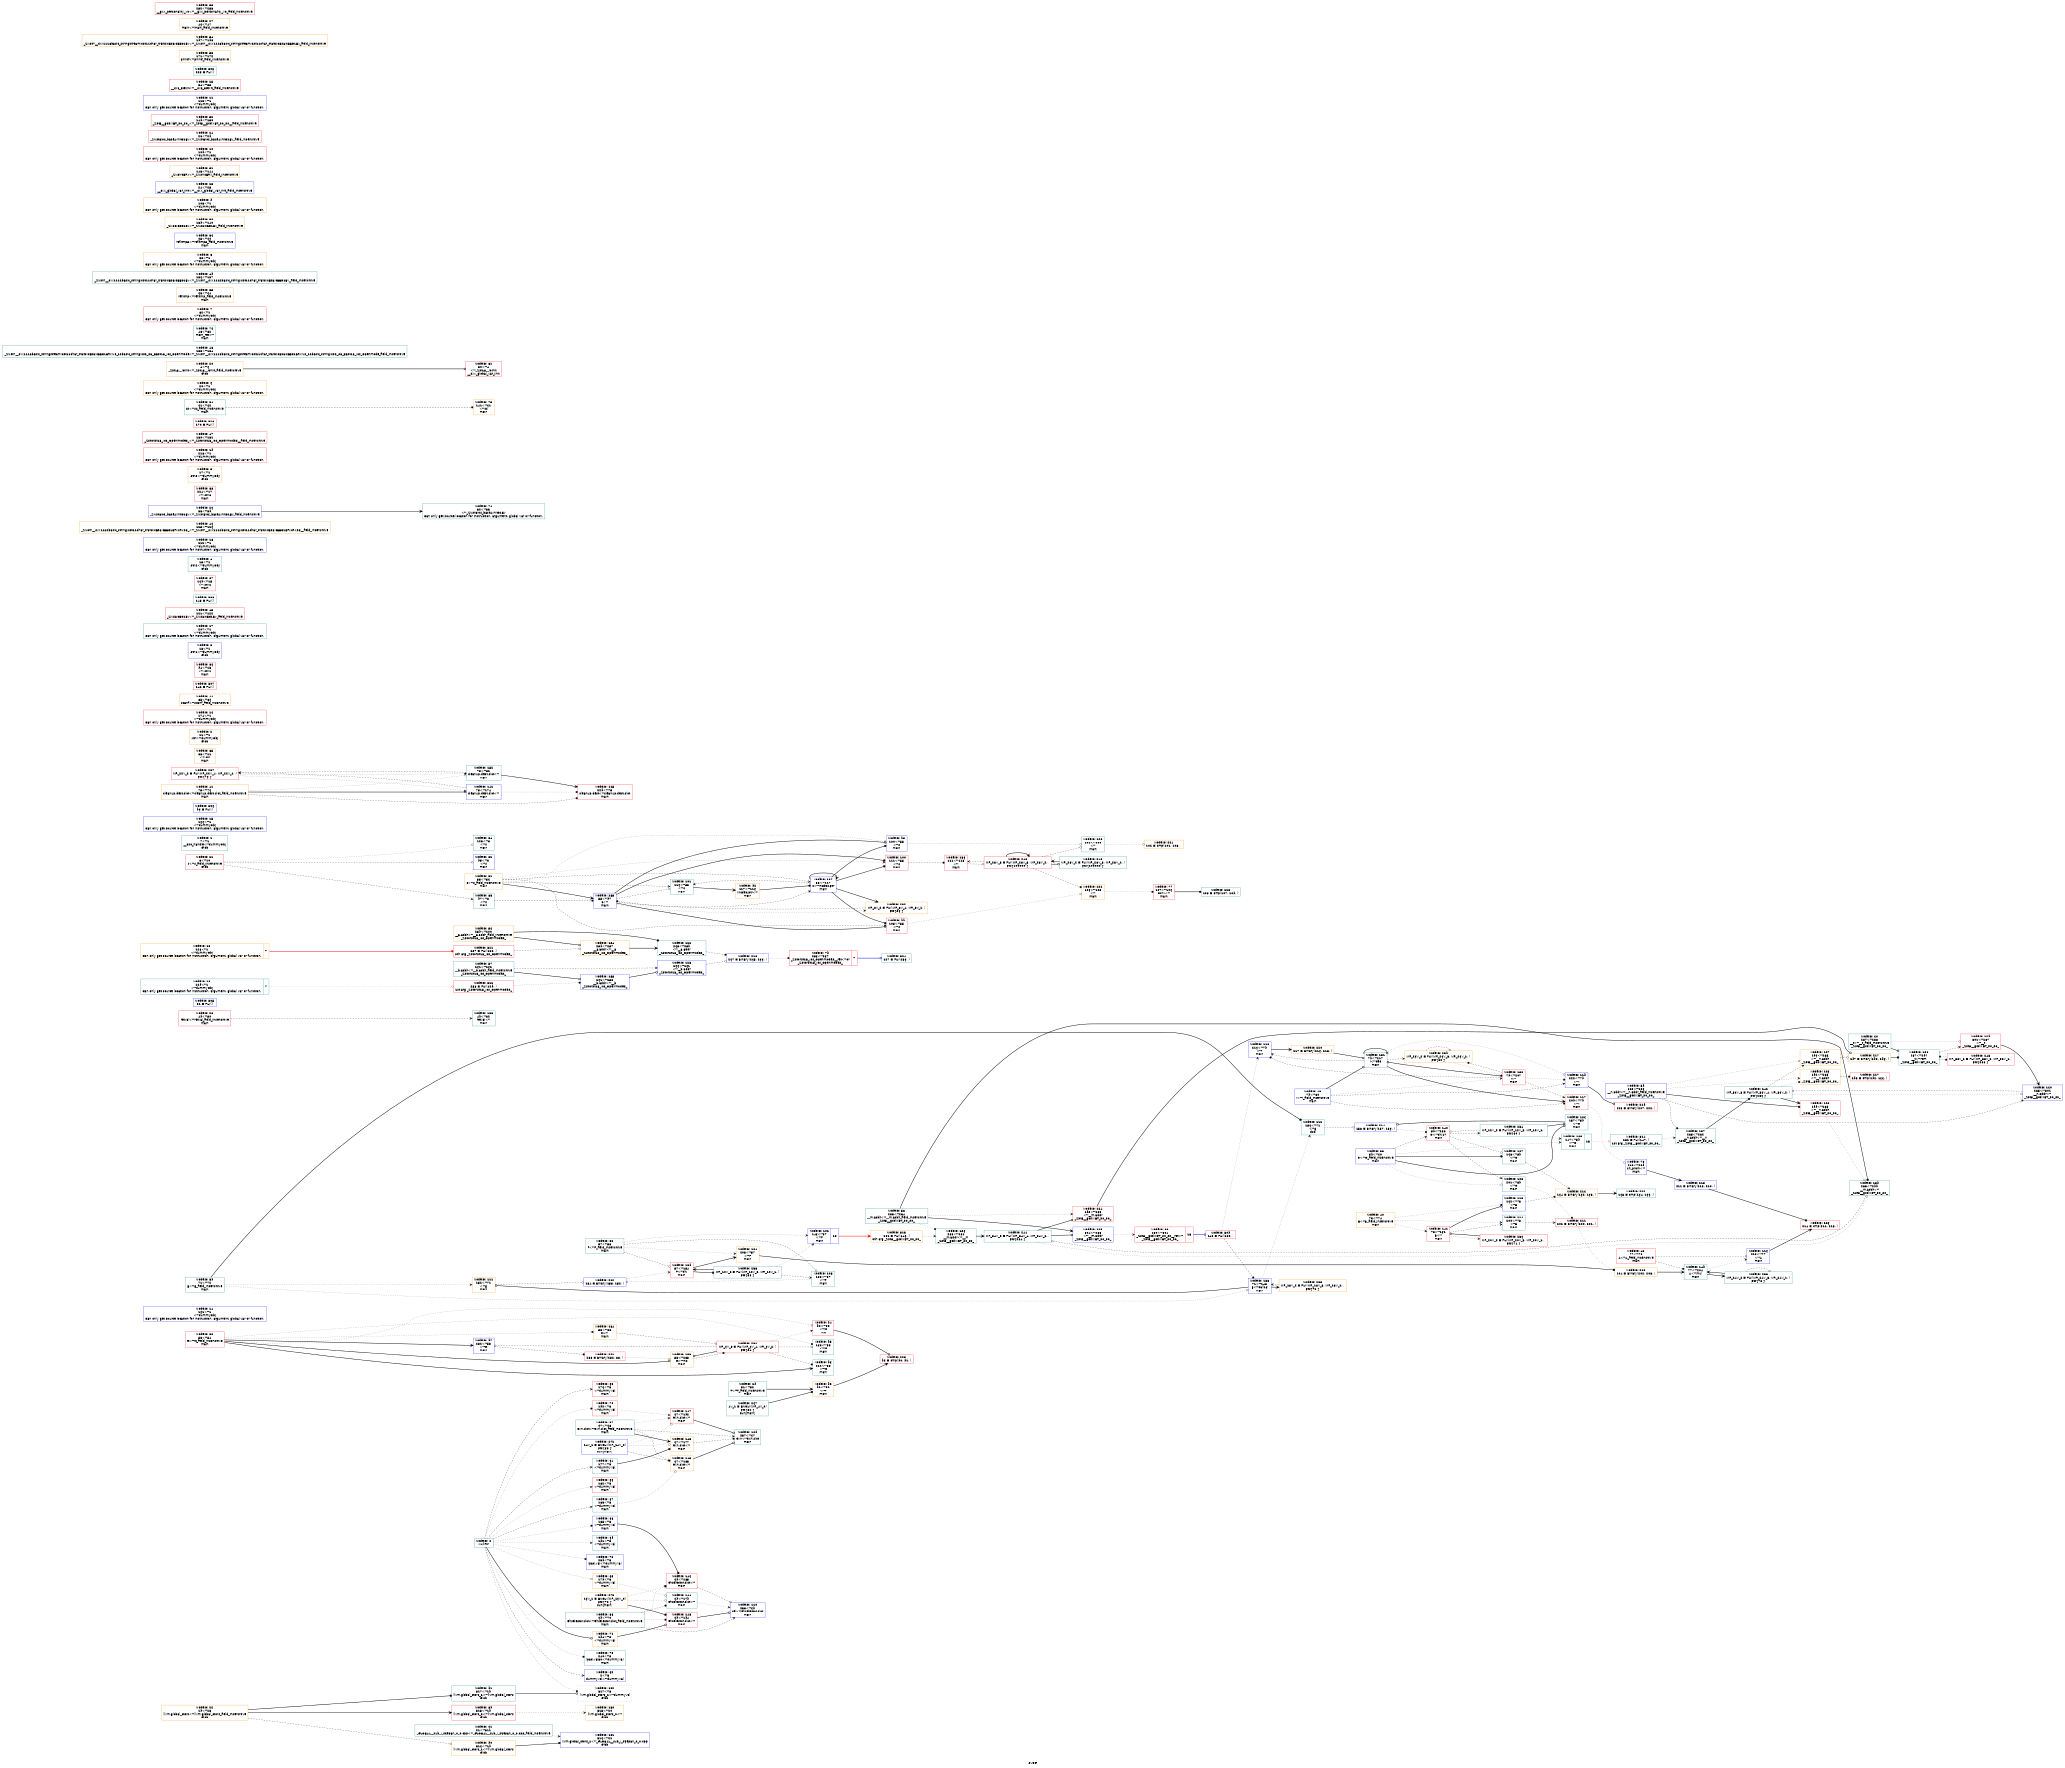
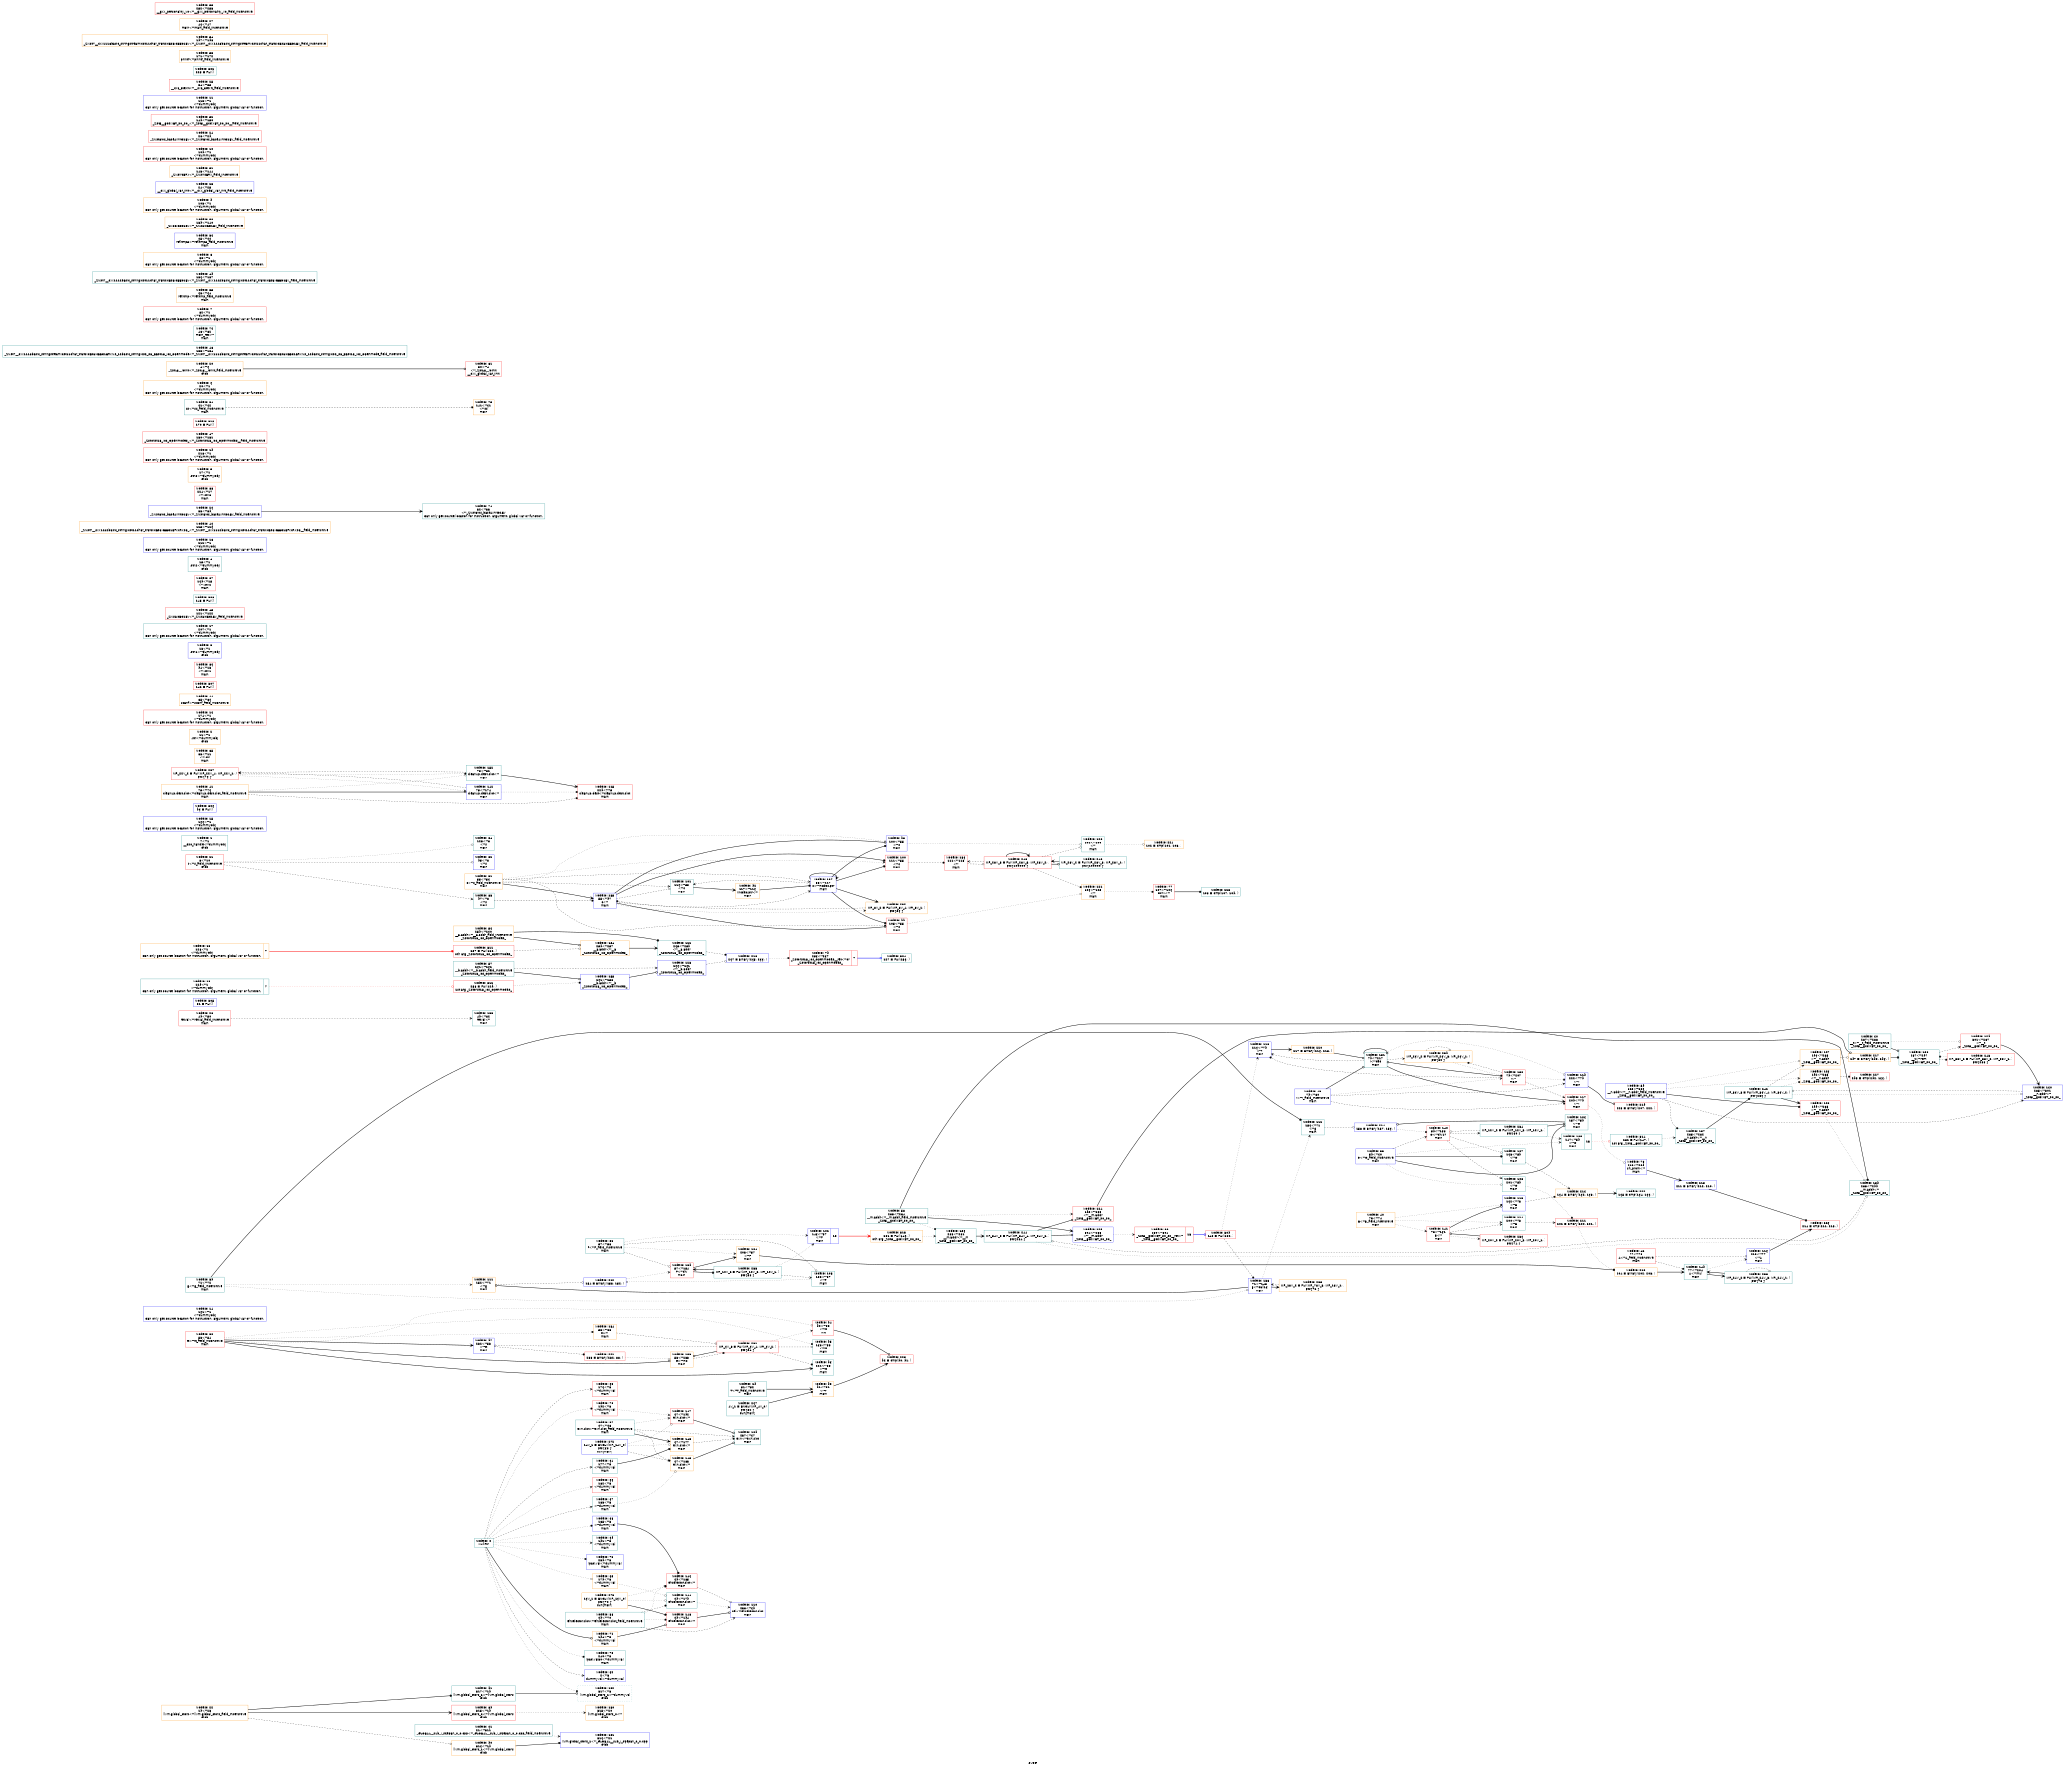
(1313, 1132) -> (1313, 1132)
(1313, 1286) -> (1313, 1286)
